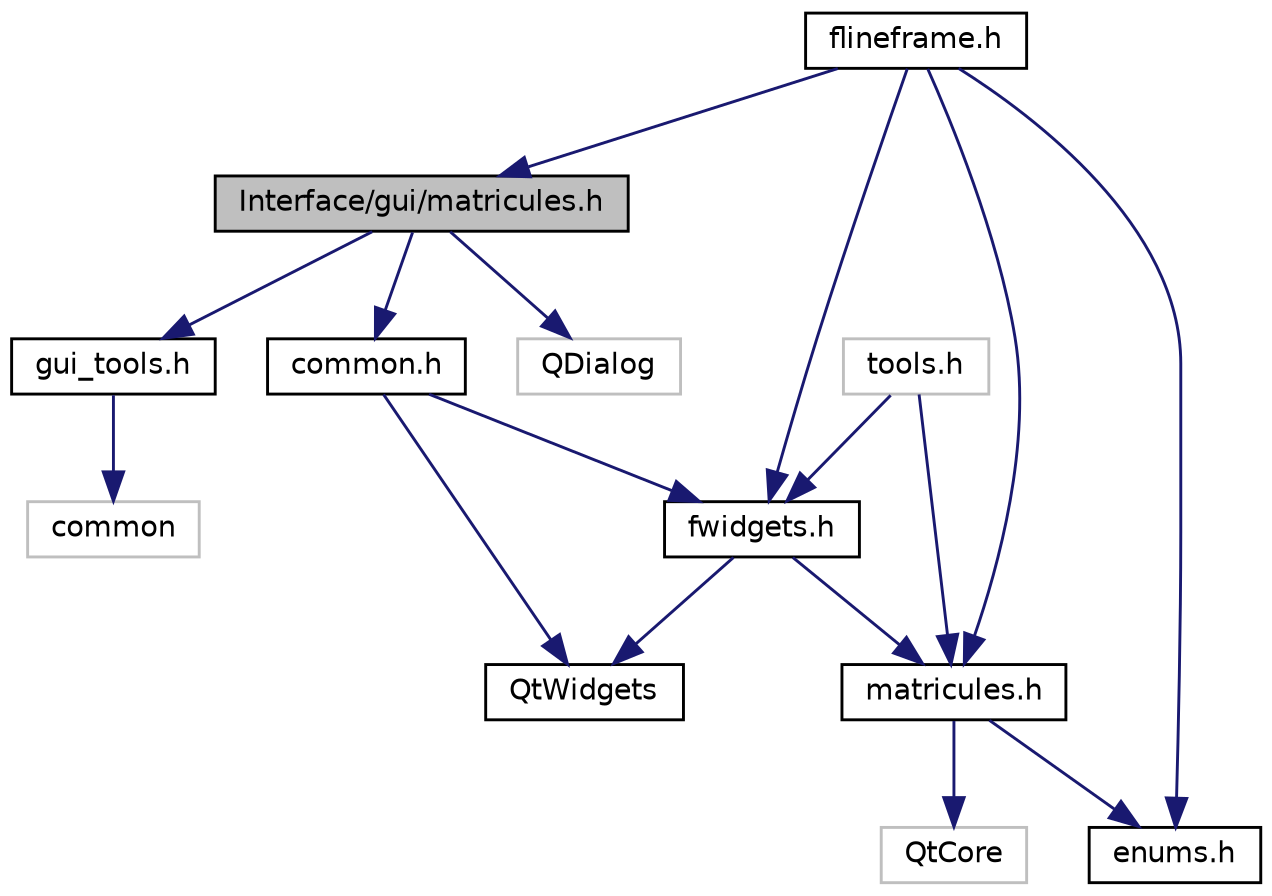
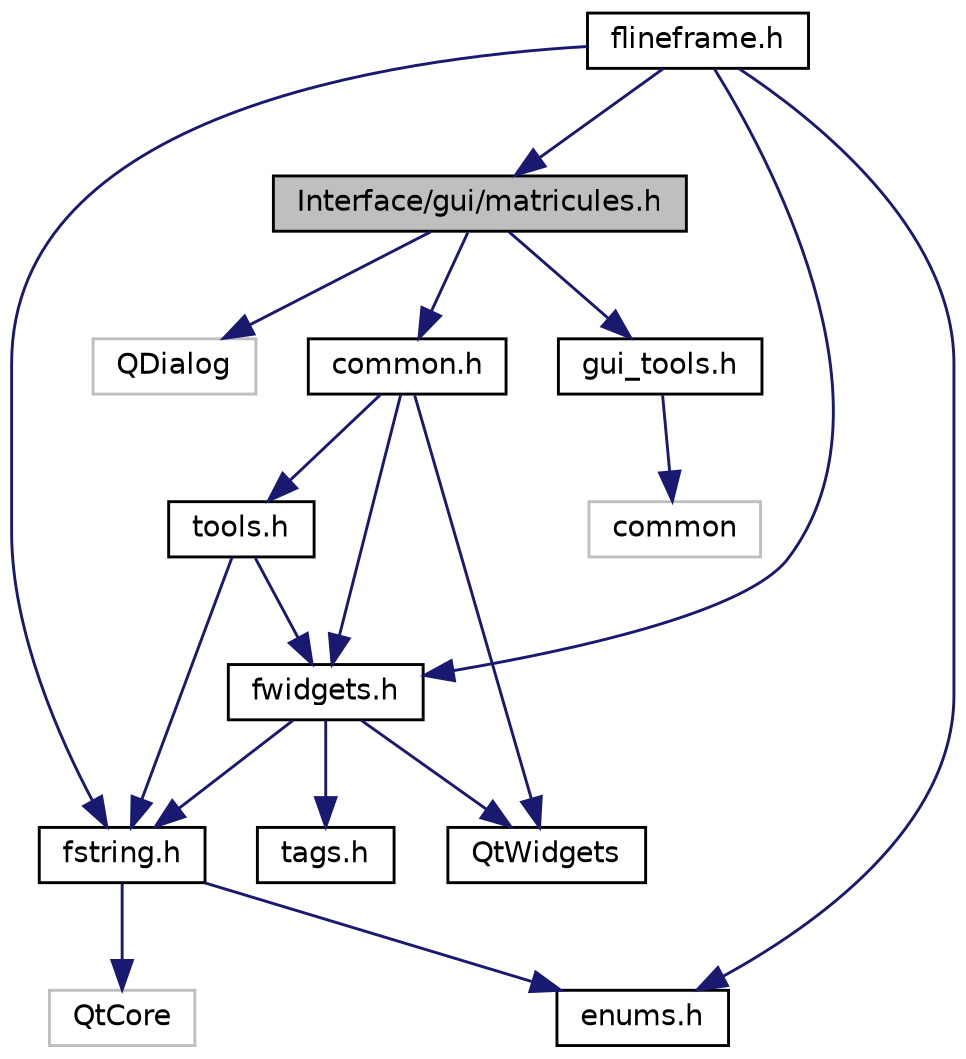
(916, 366) -> (241, 529)
none -> (335, 437)
(954, 692) -> (122, 855)
none -> (326, 855)
